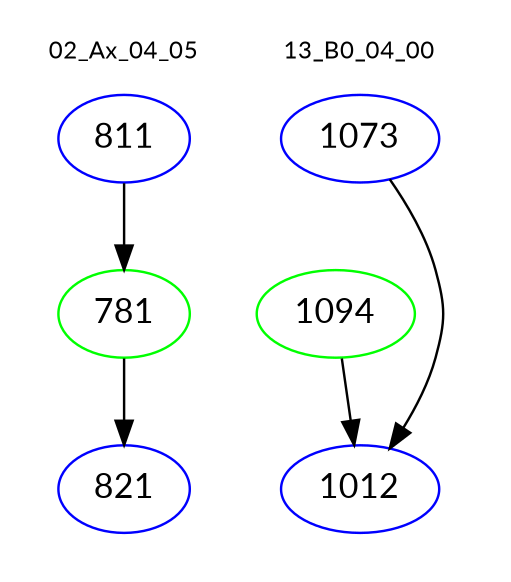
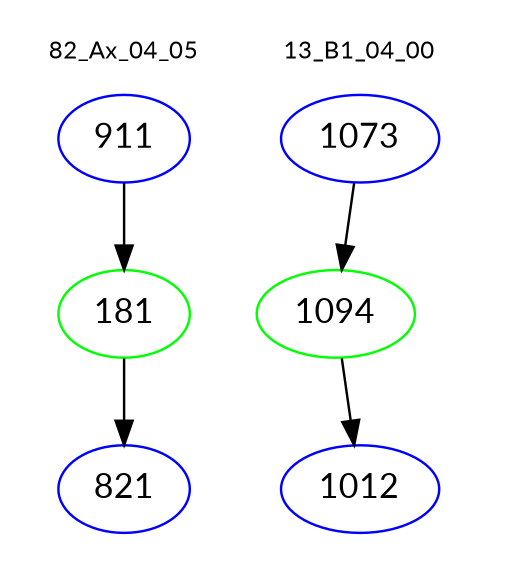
(124, 52) -> (124, 52)
(360, 52) -> (360, 52)
(124, 139) -> (124, 139)
(442, 302) -> (350, 214)
(124, 314) -> (124, 314)
